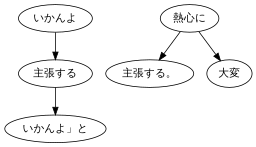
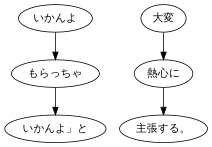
(207, 43) -> (164, 42)
(55, 74) -> (55, 74)
